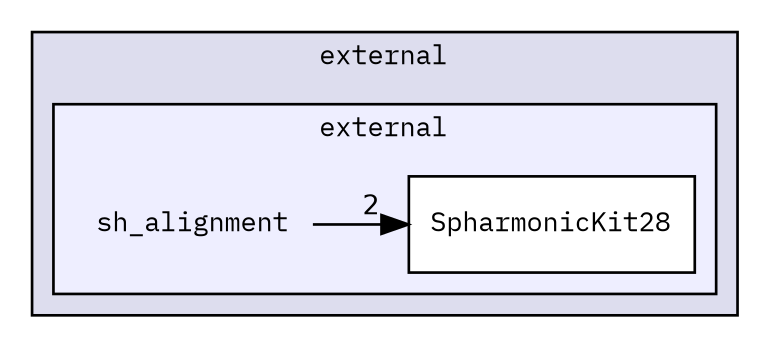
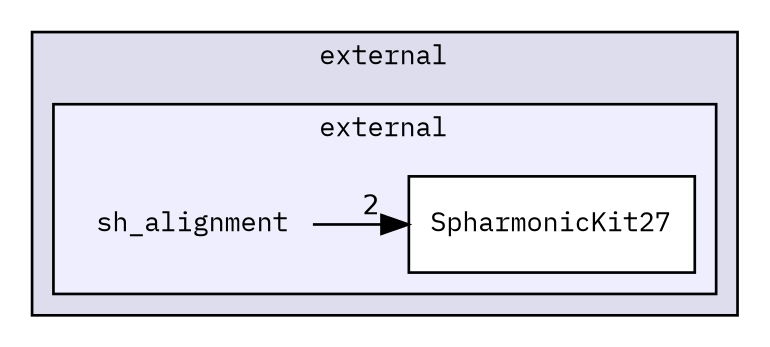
(552, 224) -> (552, 224)
